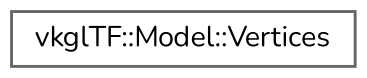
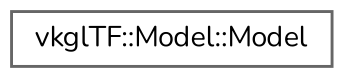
(183, 39) -> (172, 39)
